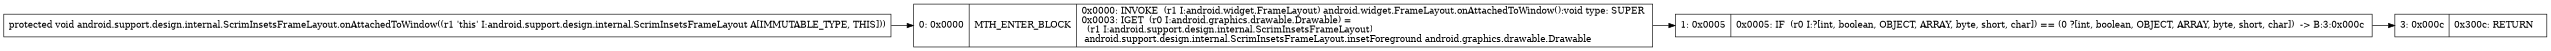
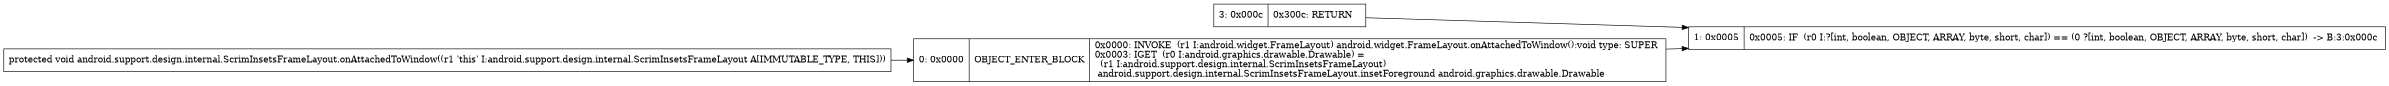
(1023, 25) -> (1029, 60)
(2380, 26) -> (1524, 23)
